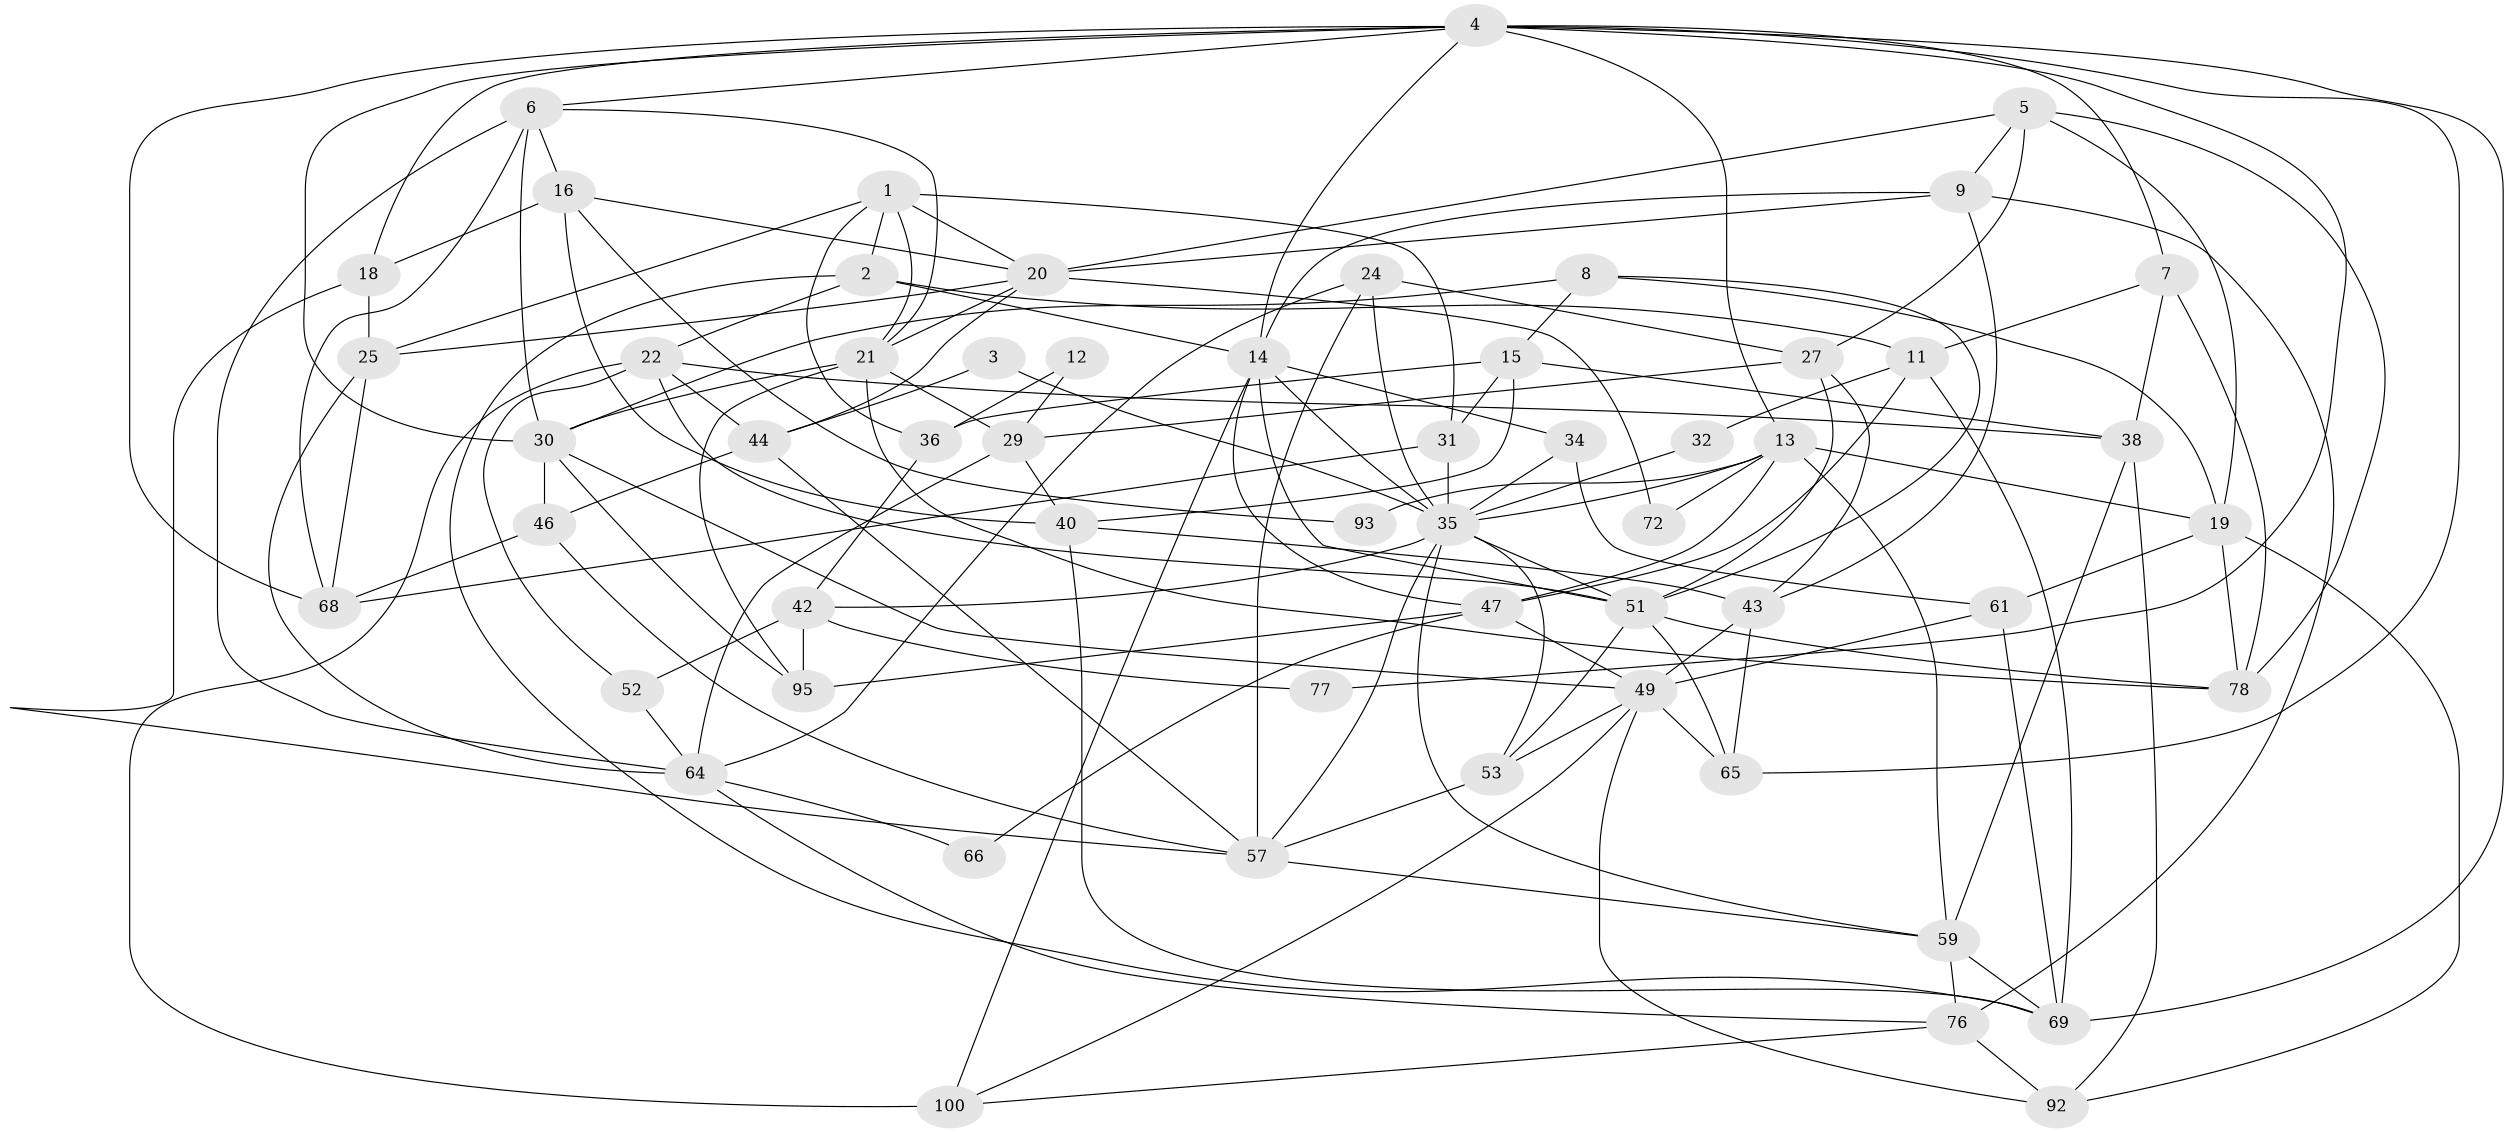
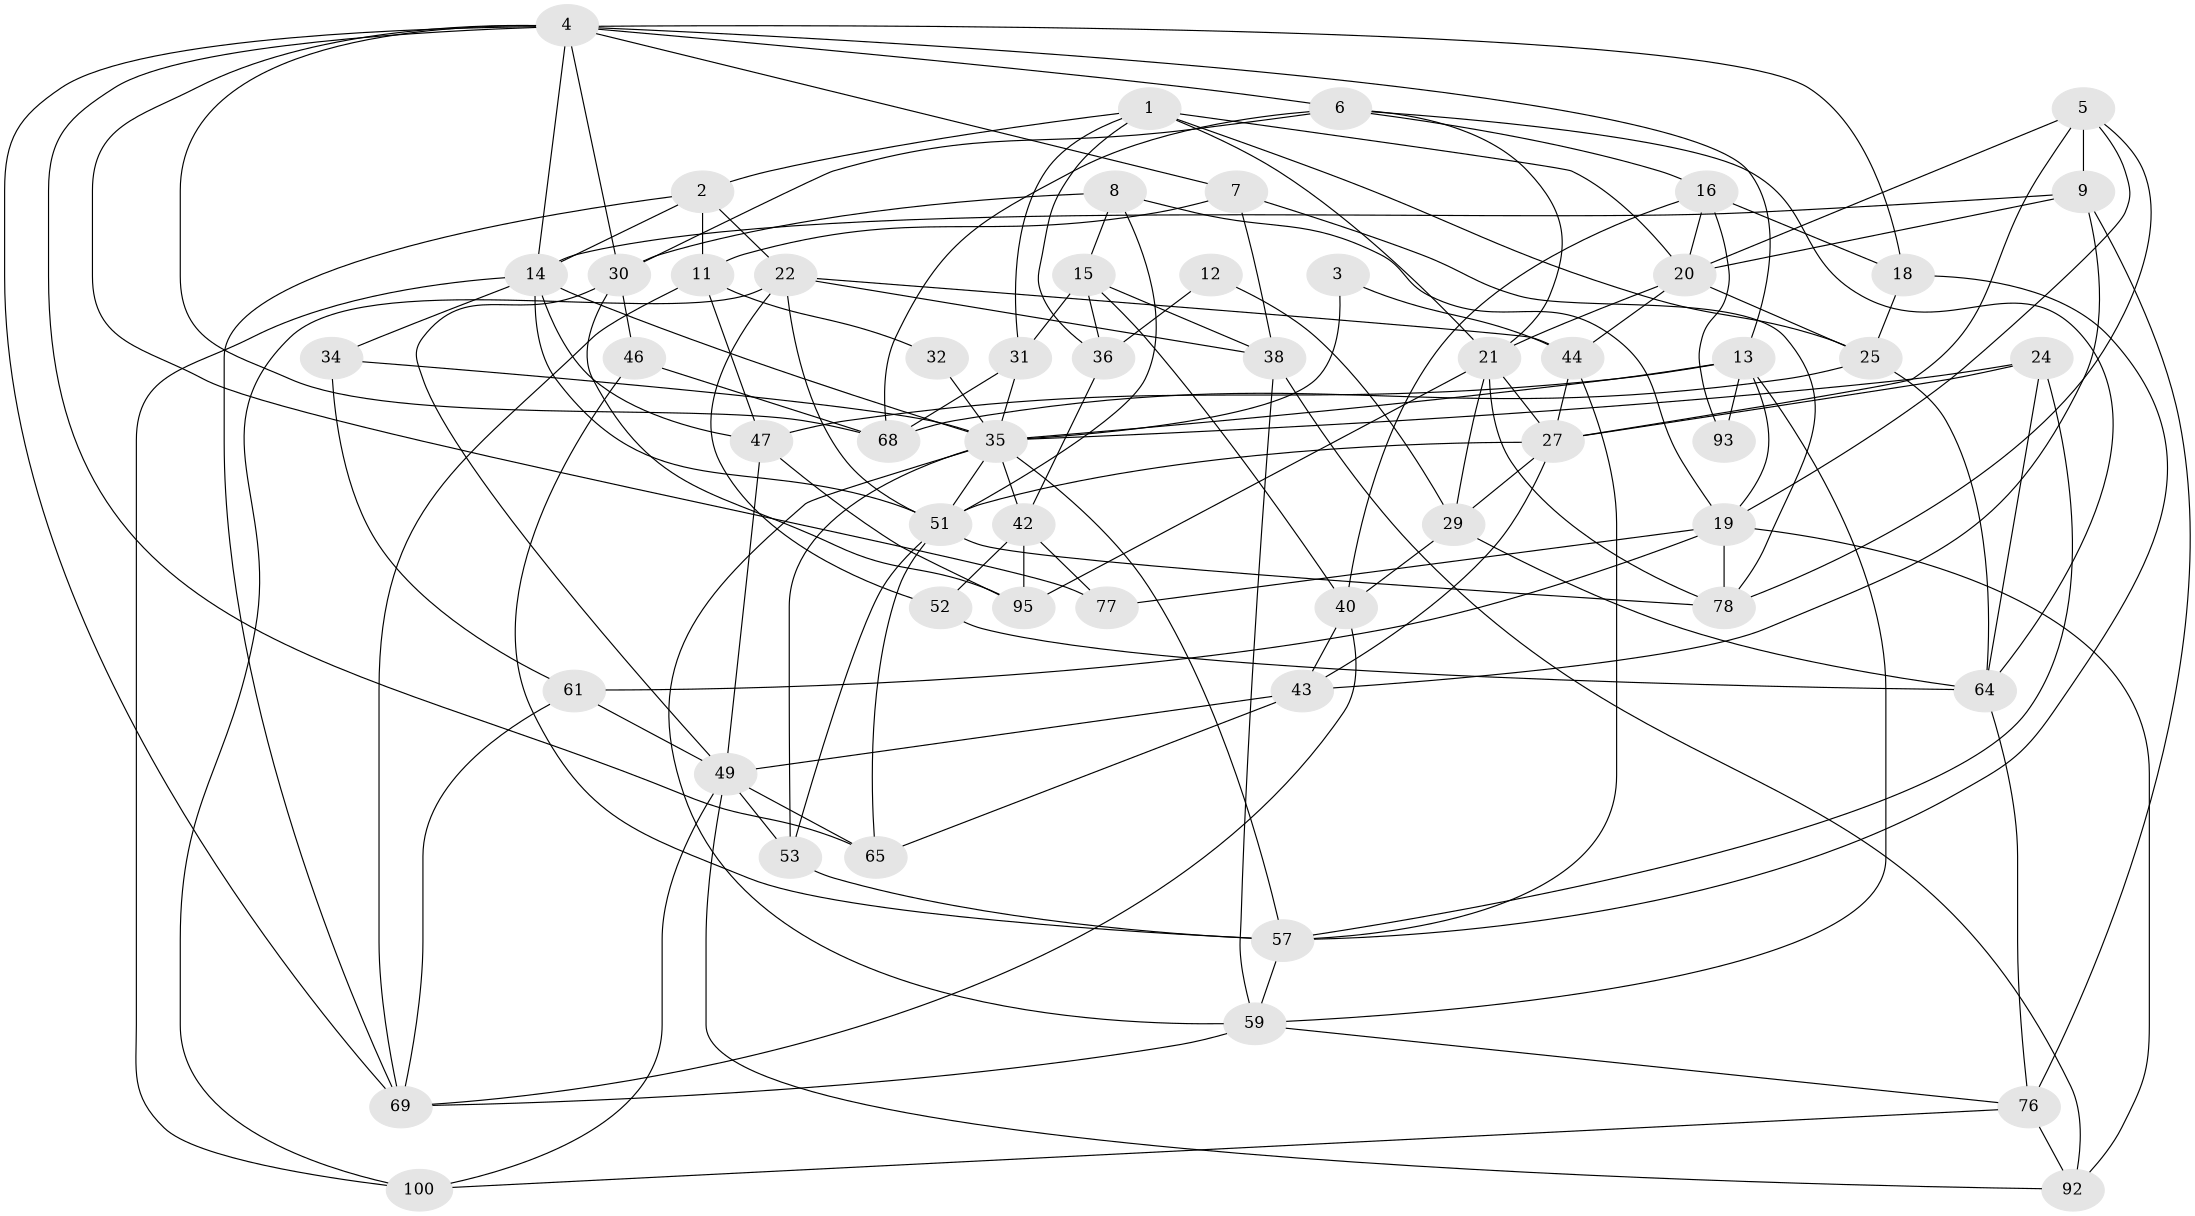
(709, 390) -> (1521, 400)
(651, 481) -> (1563, 400)
(1654, 525) -> none
none -> (1415, 566)
(974, 857) -> none
